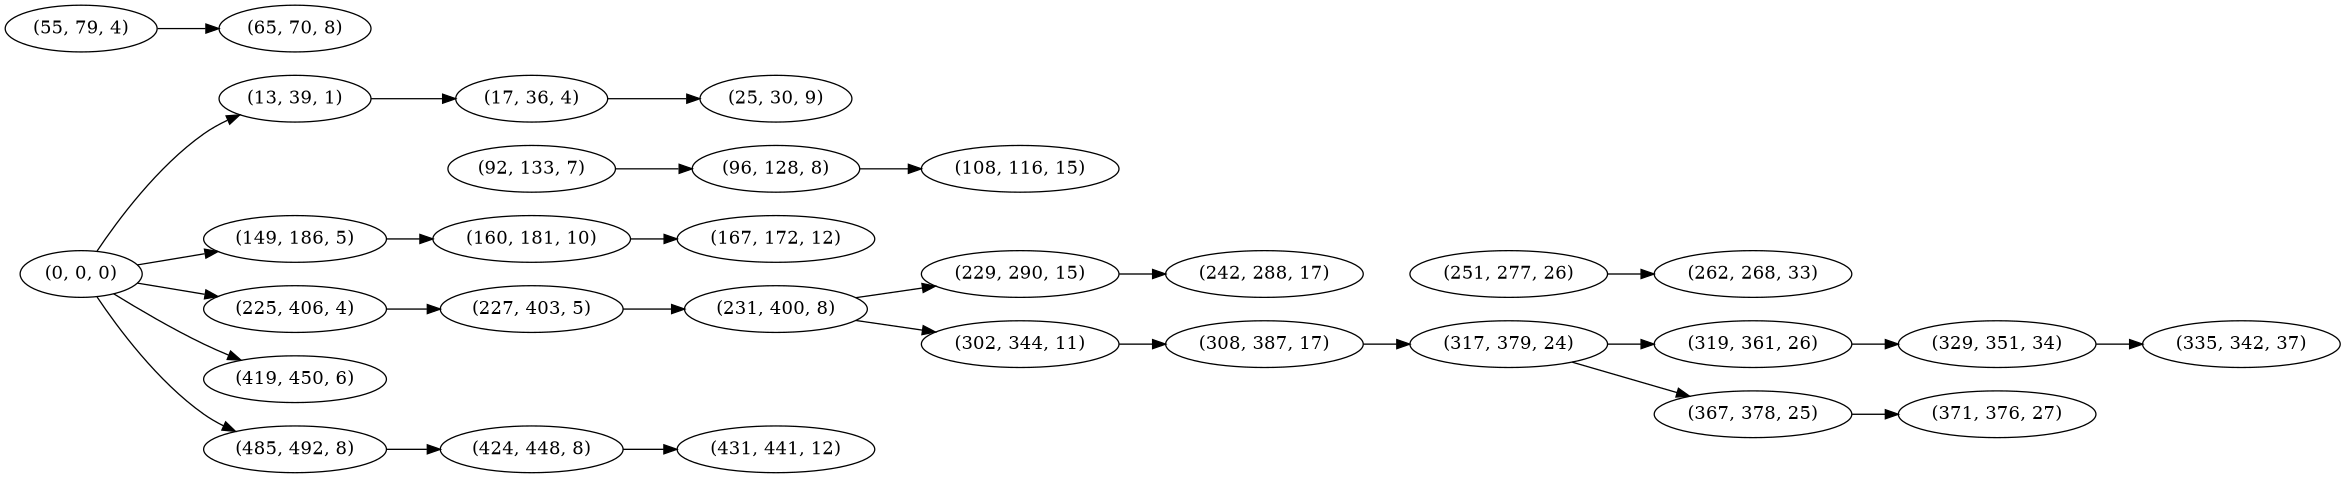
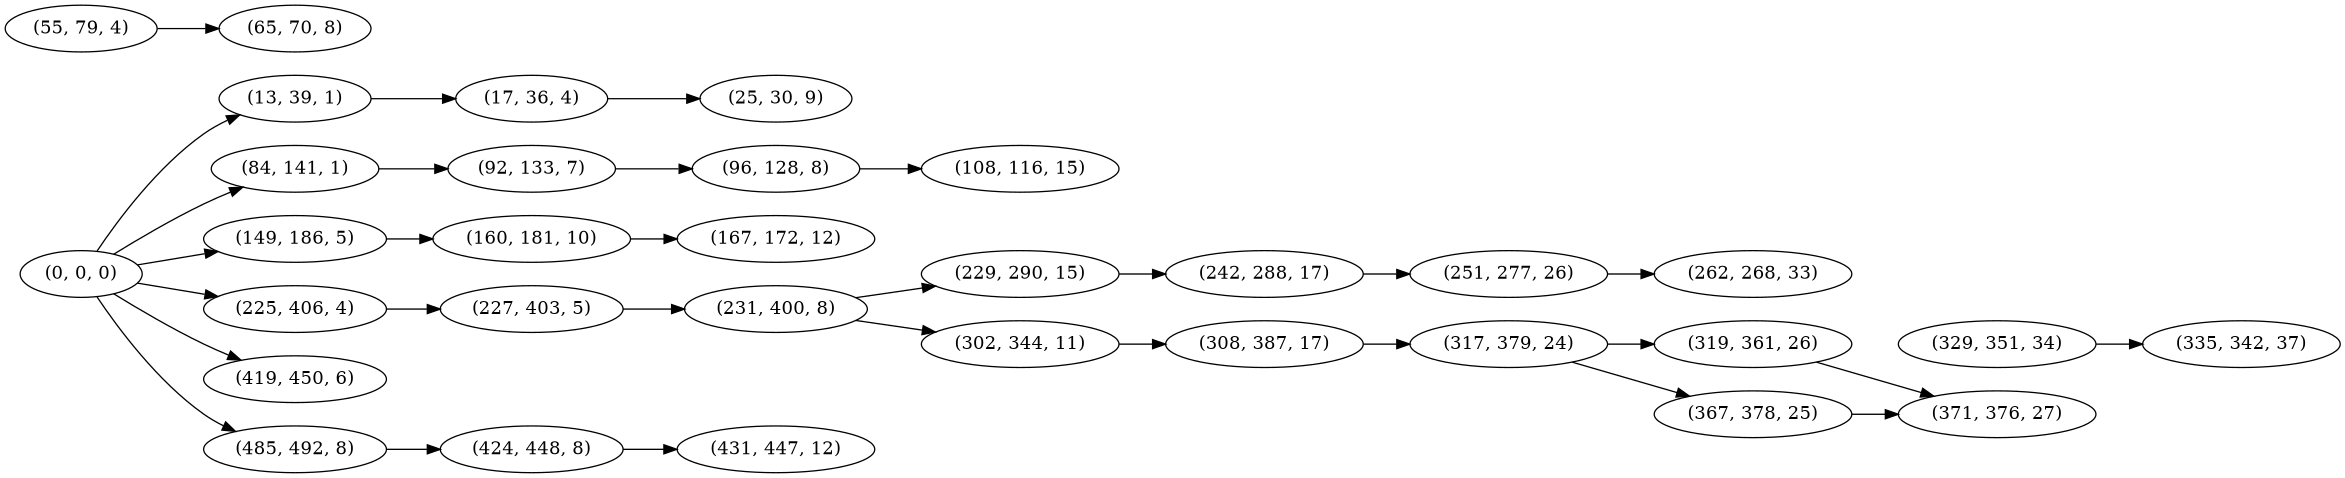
none -> (295, 169)
none -> (1380, 274)
(1869, 344) -> (1869, 377)
(776, 449) -> (776, 449)
